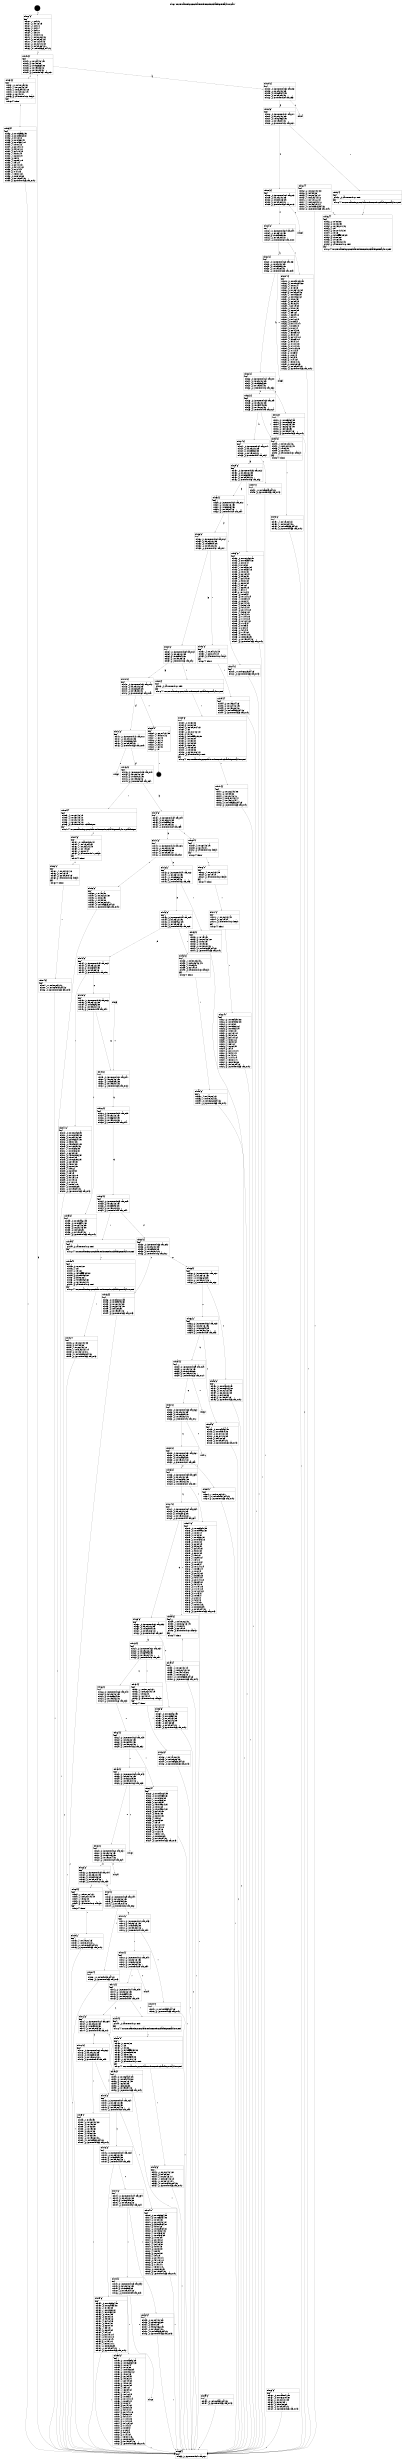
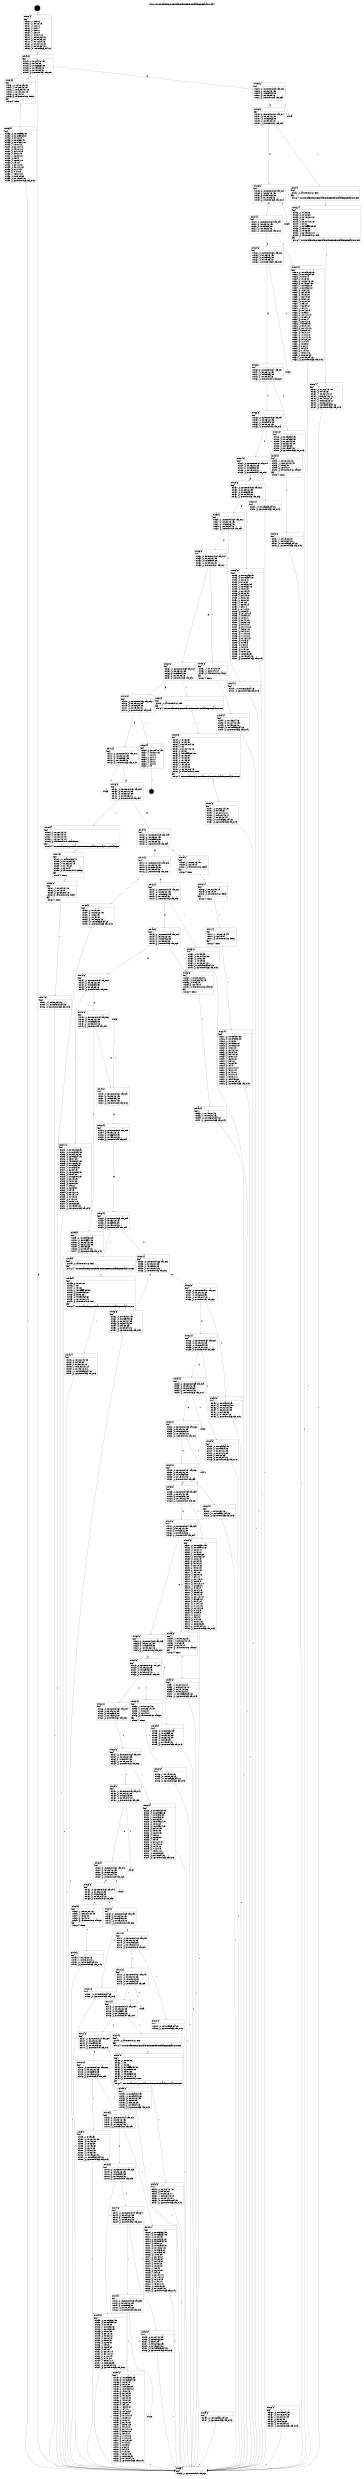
(333, 213) -> (326, 312)
